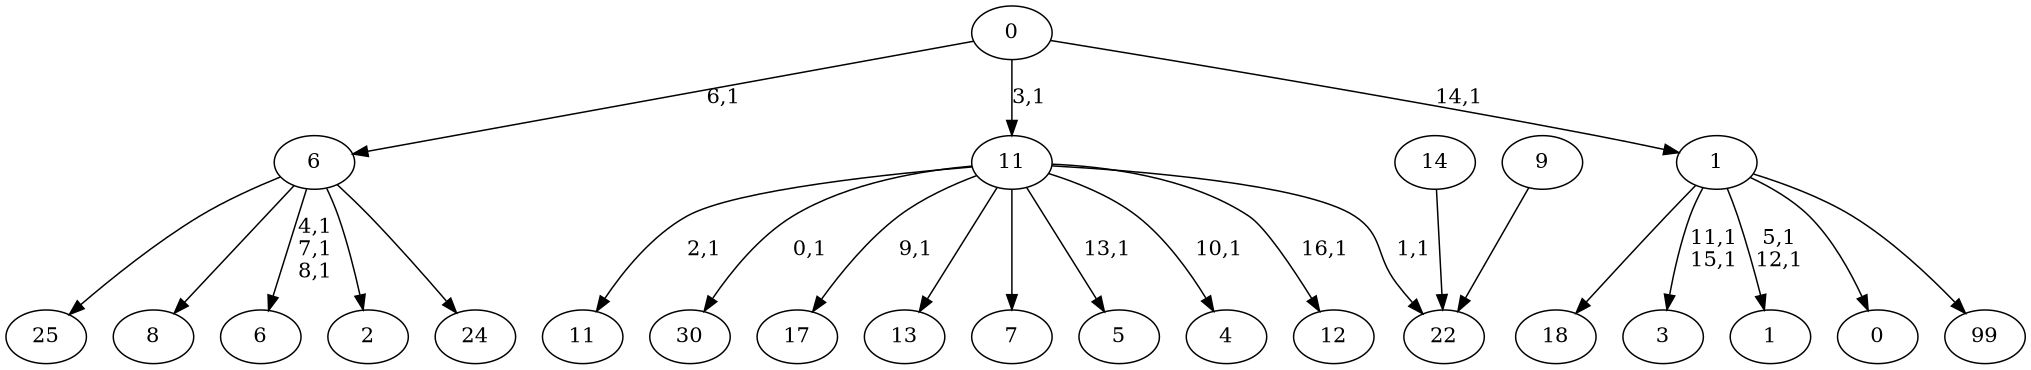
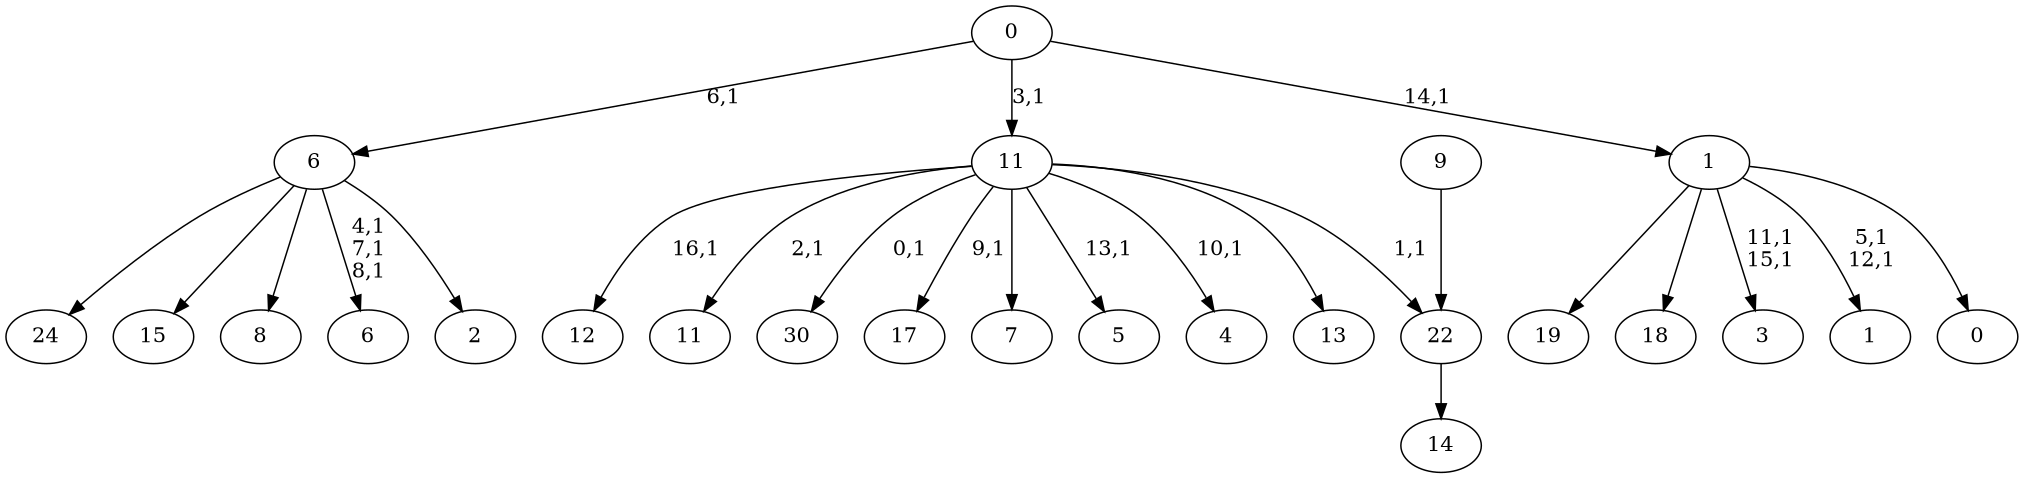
(1439, 242) -> (1441, 384)
(46, 337) -> (153, 337)
(1985, 337) -> (1548, 337)
